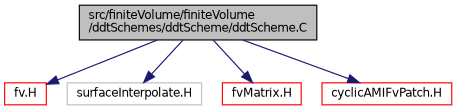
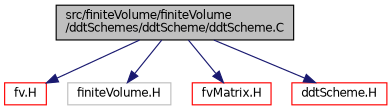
(134, 94) -> (119, 94)
(387, 94) -> (339, 94)
